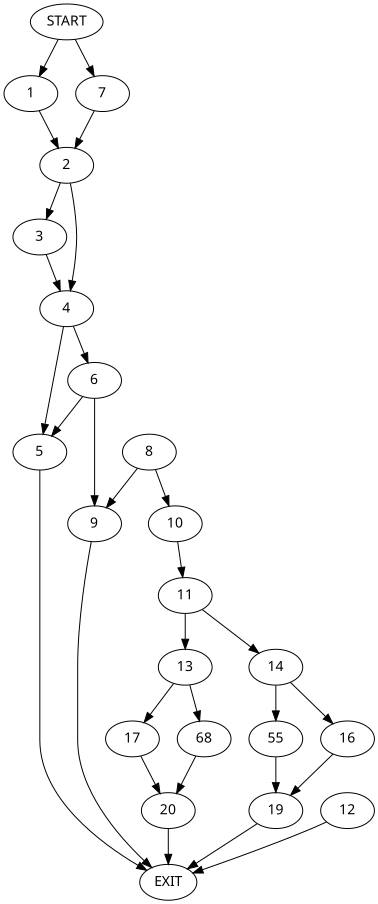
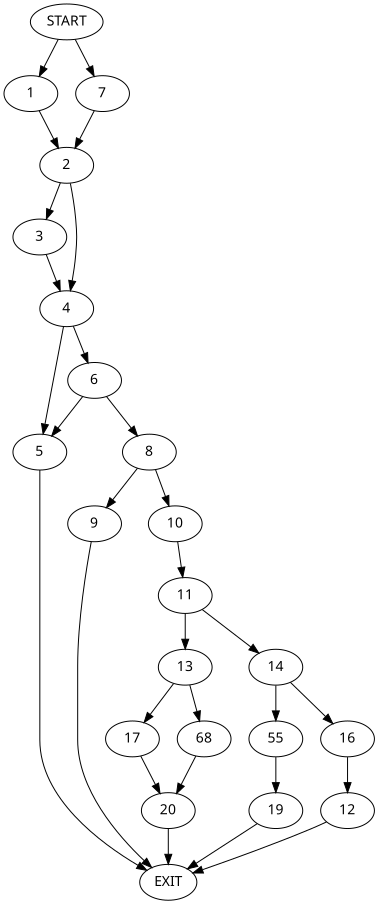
(95, 447) -> (119, 412)
(315, 771) -> (348, 770)
